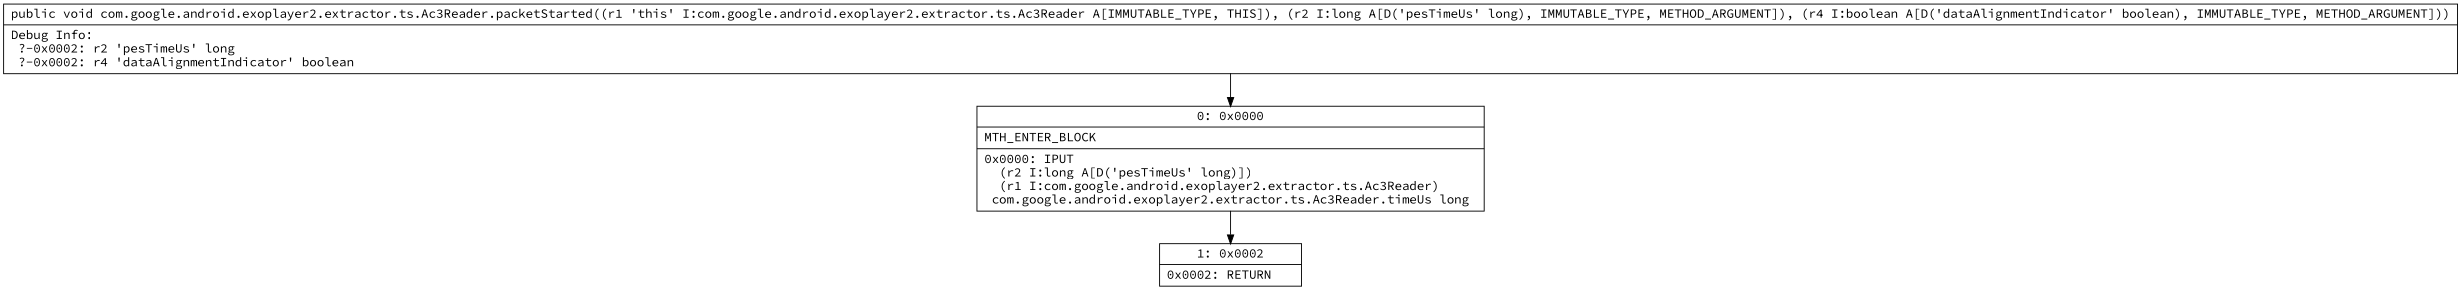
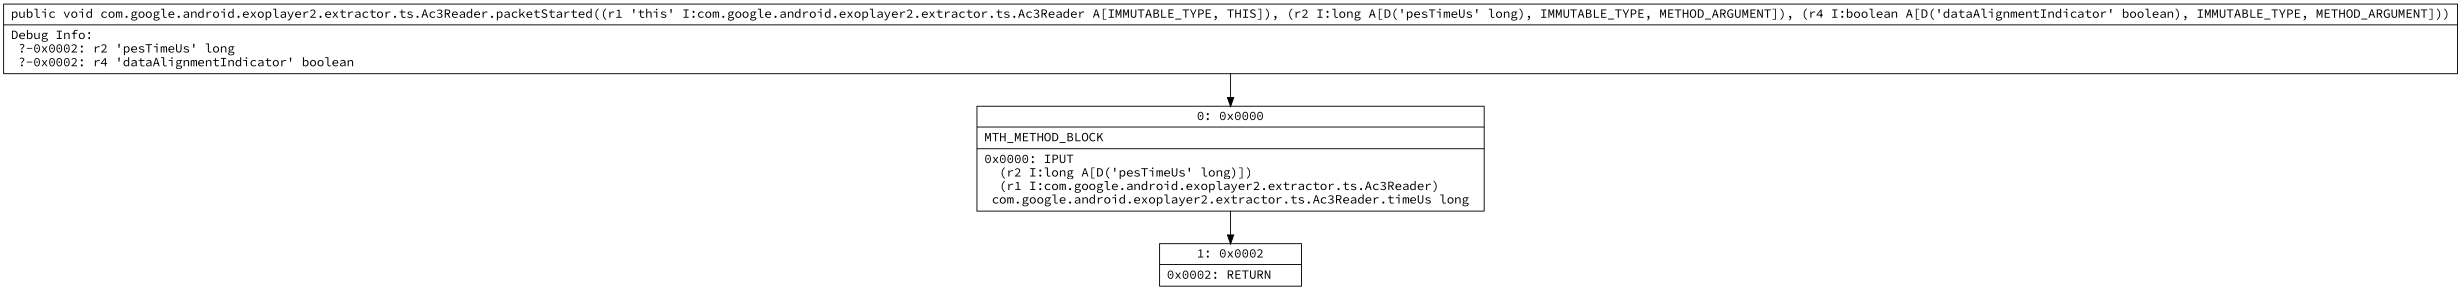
(1040, 137) -> (1044, 137)
